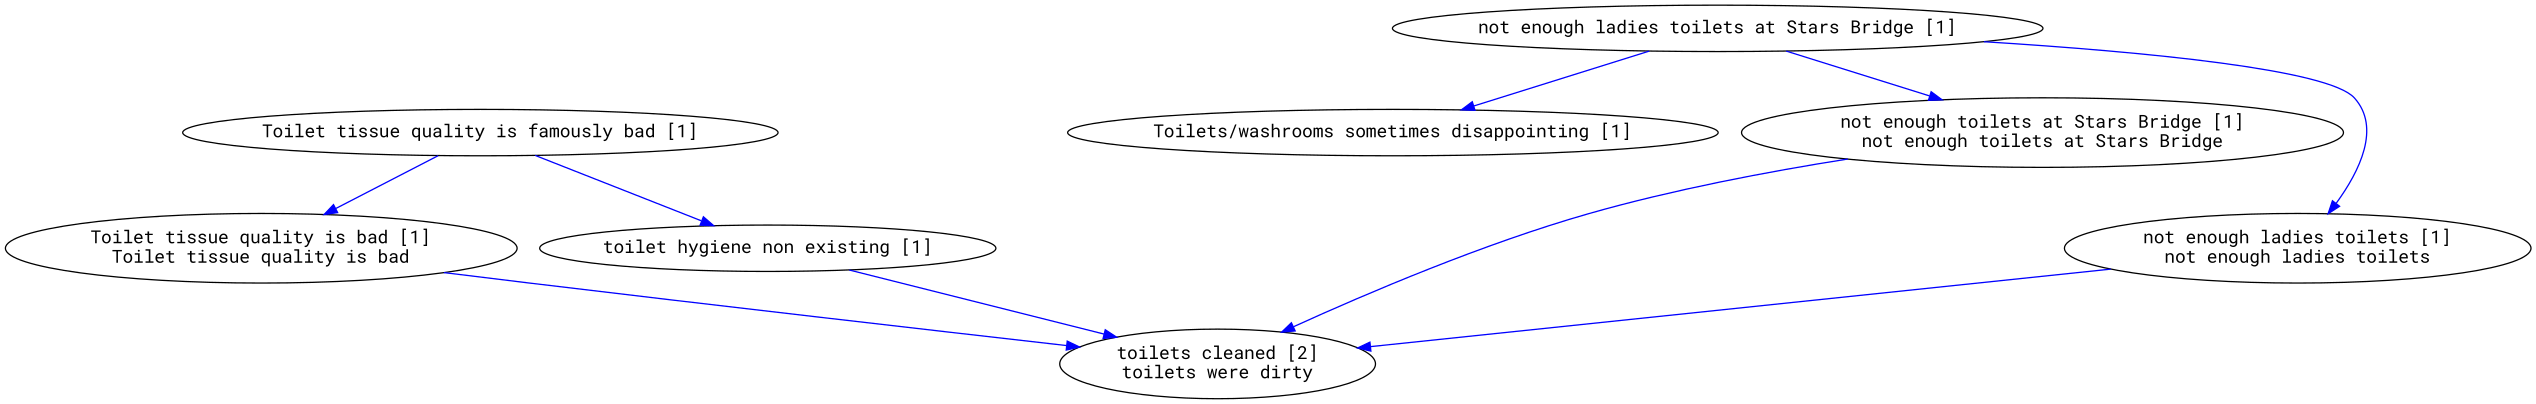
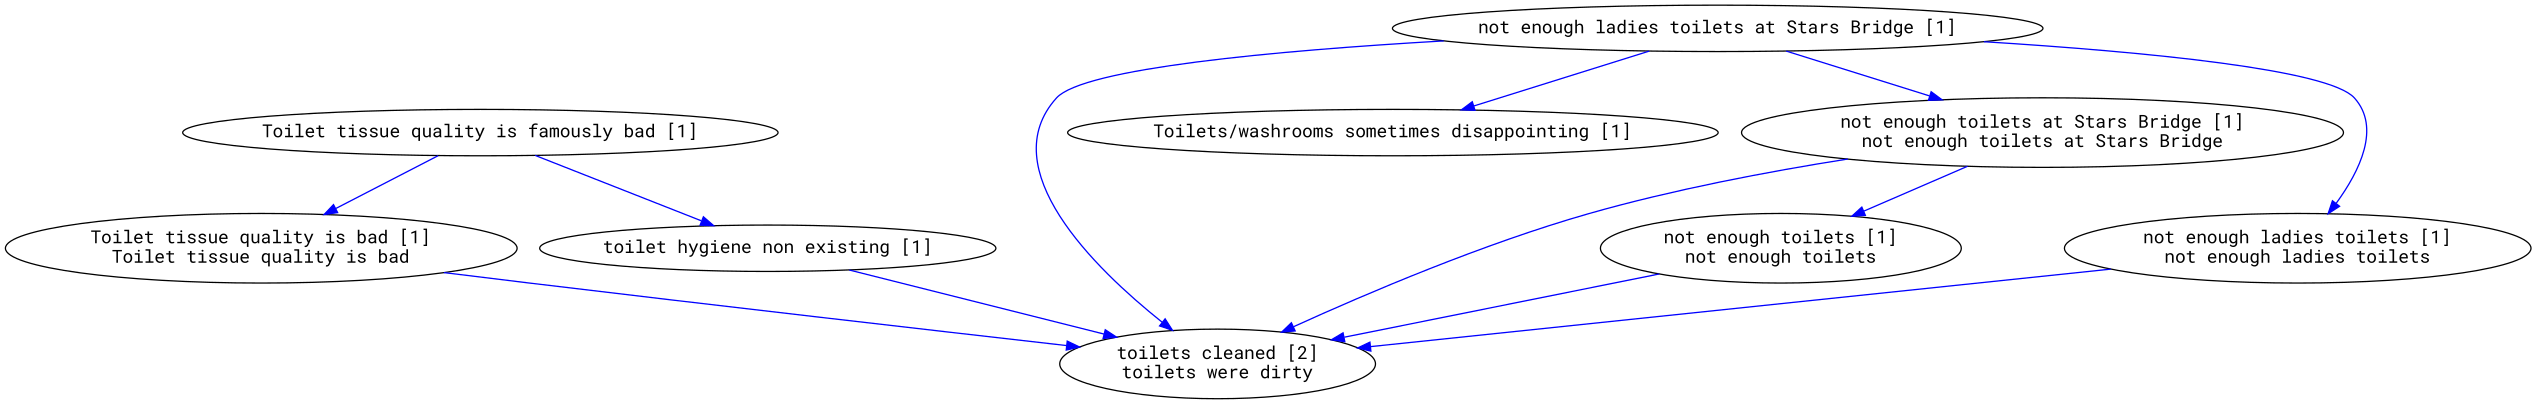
none -> (1111, 77)
none -> (1781, 248)
